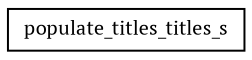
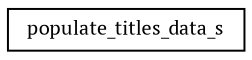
(126, 30) -> (126, 30)
